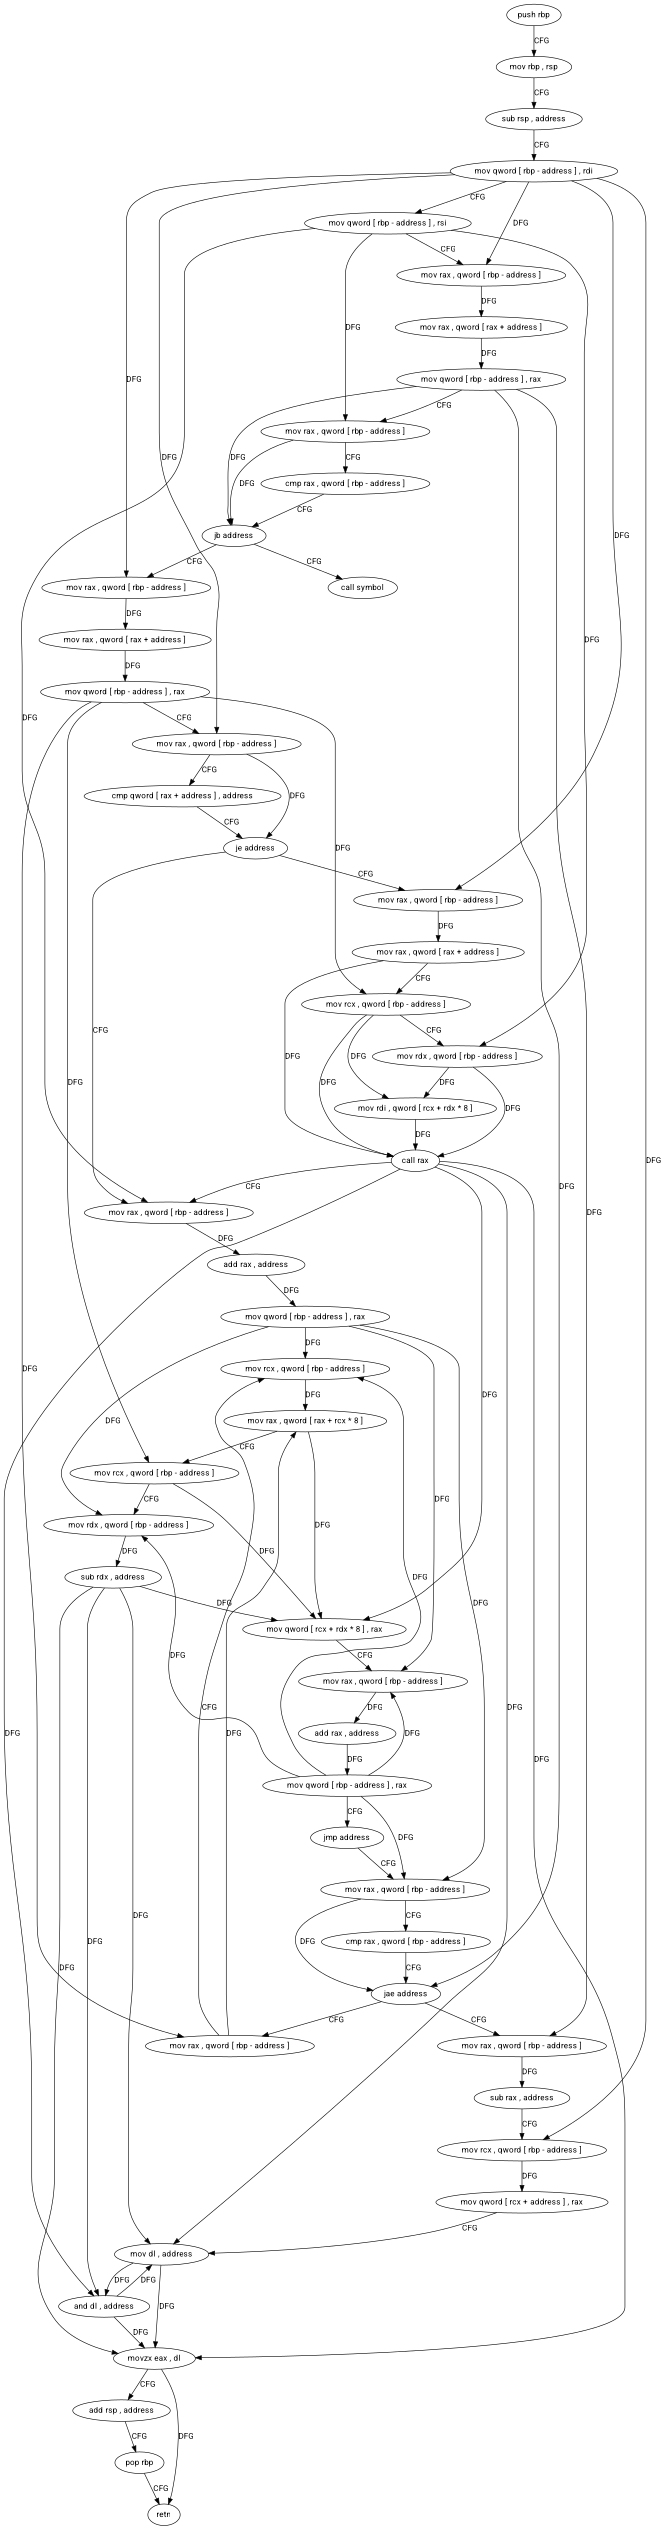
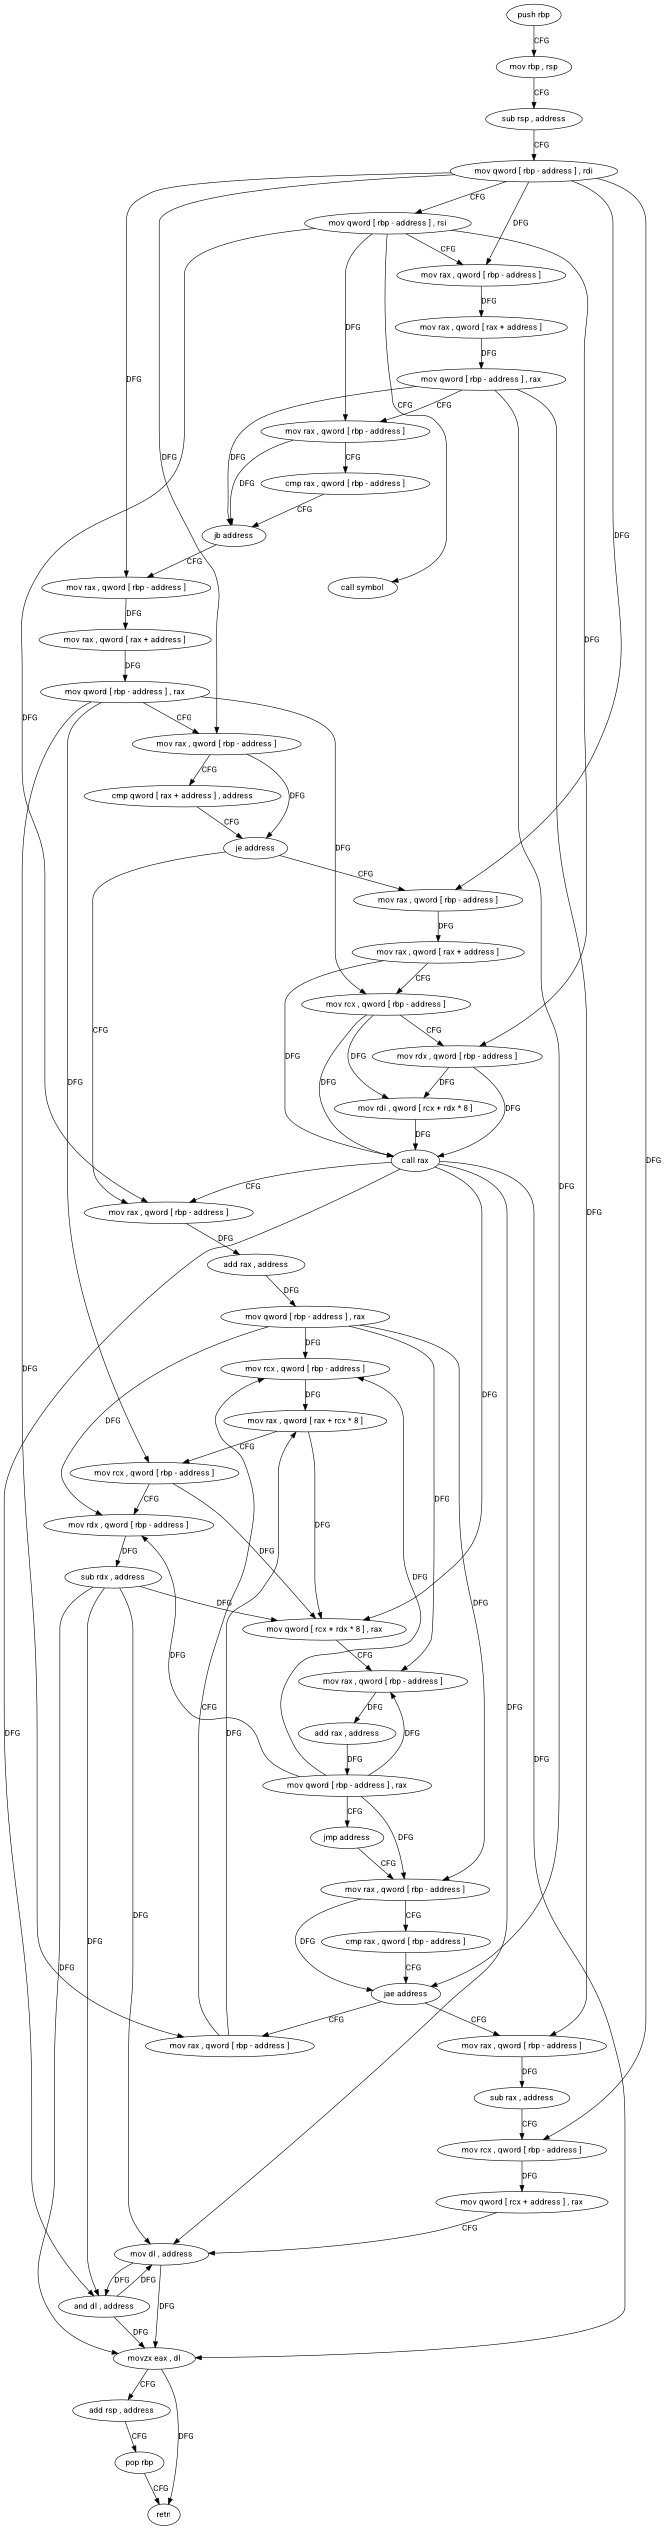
(295, 561) -> (422, 415)
